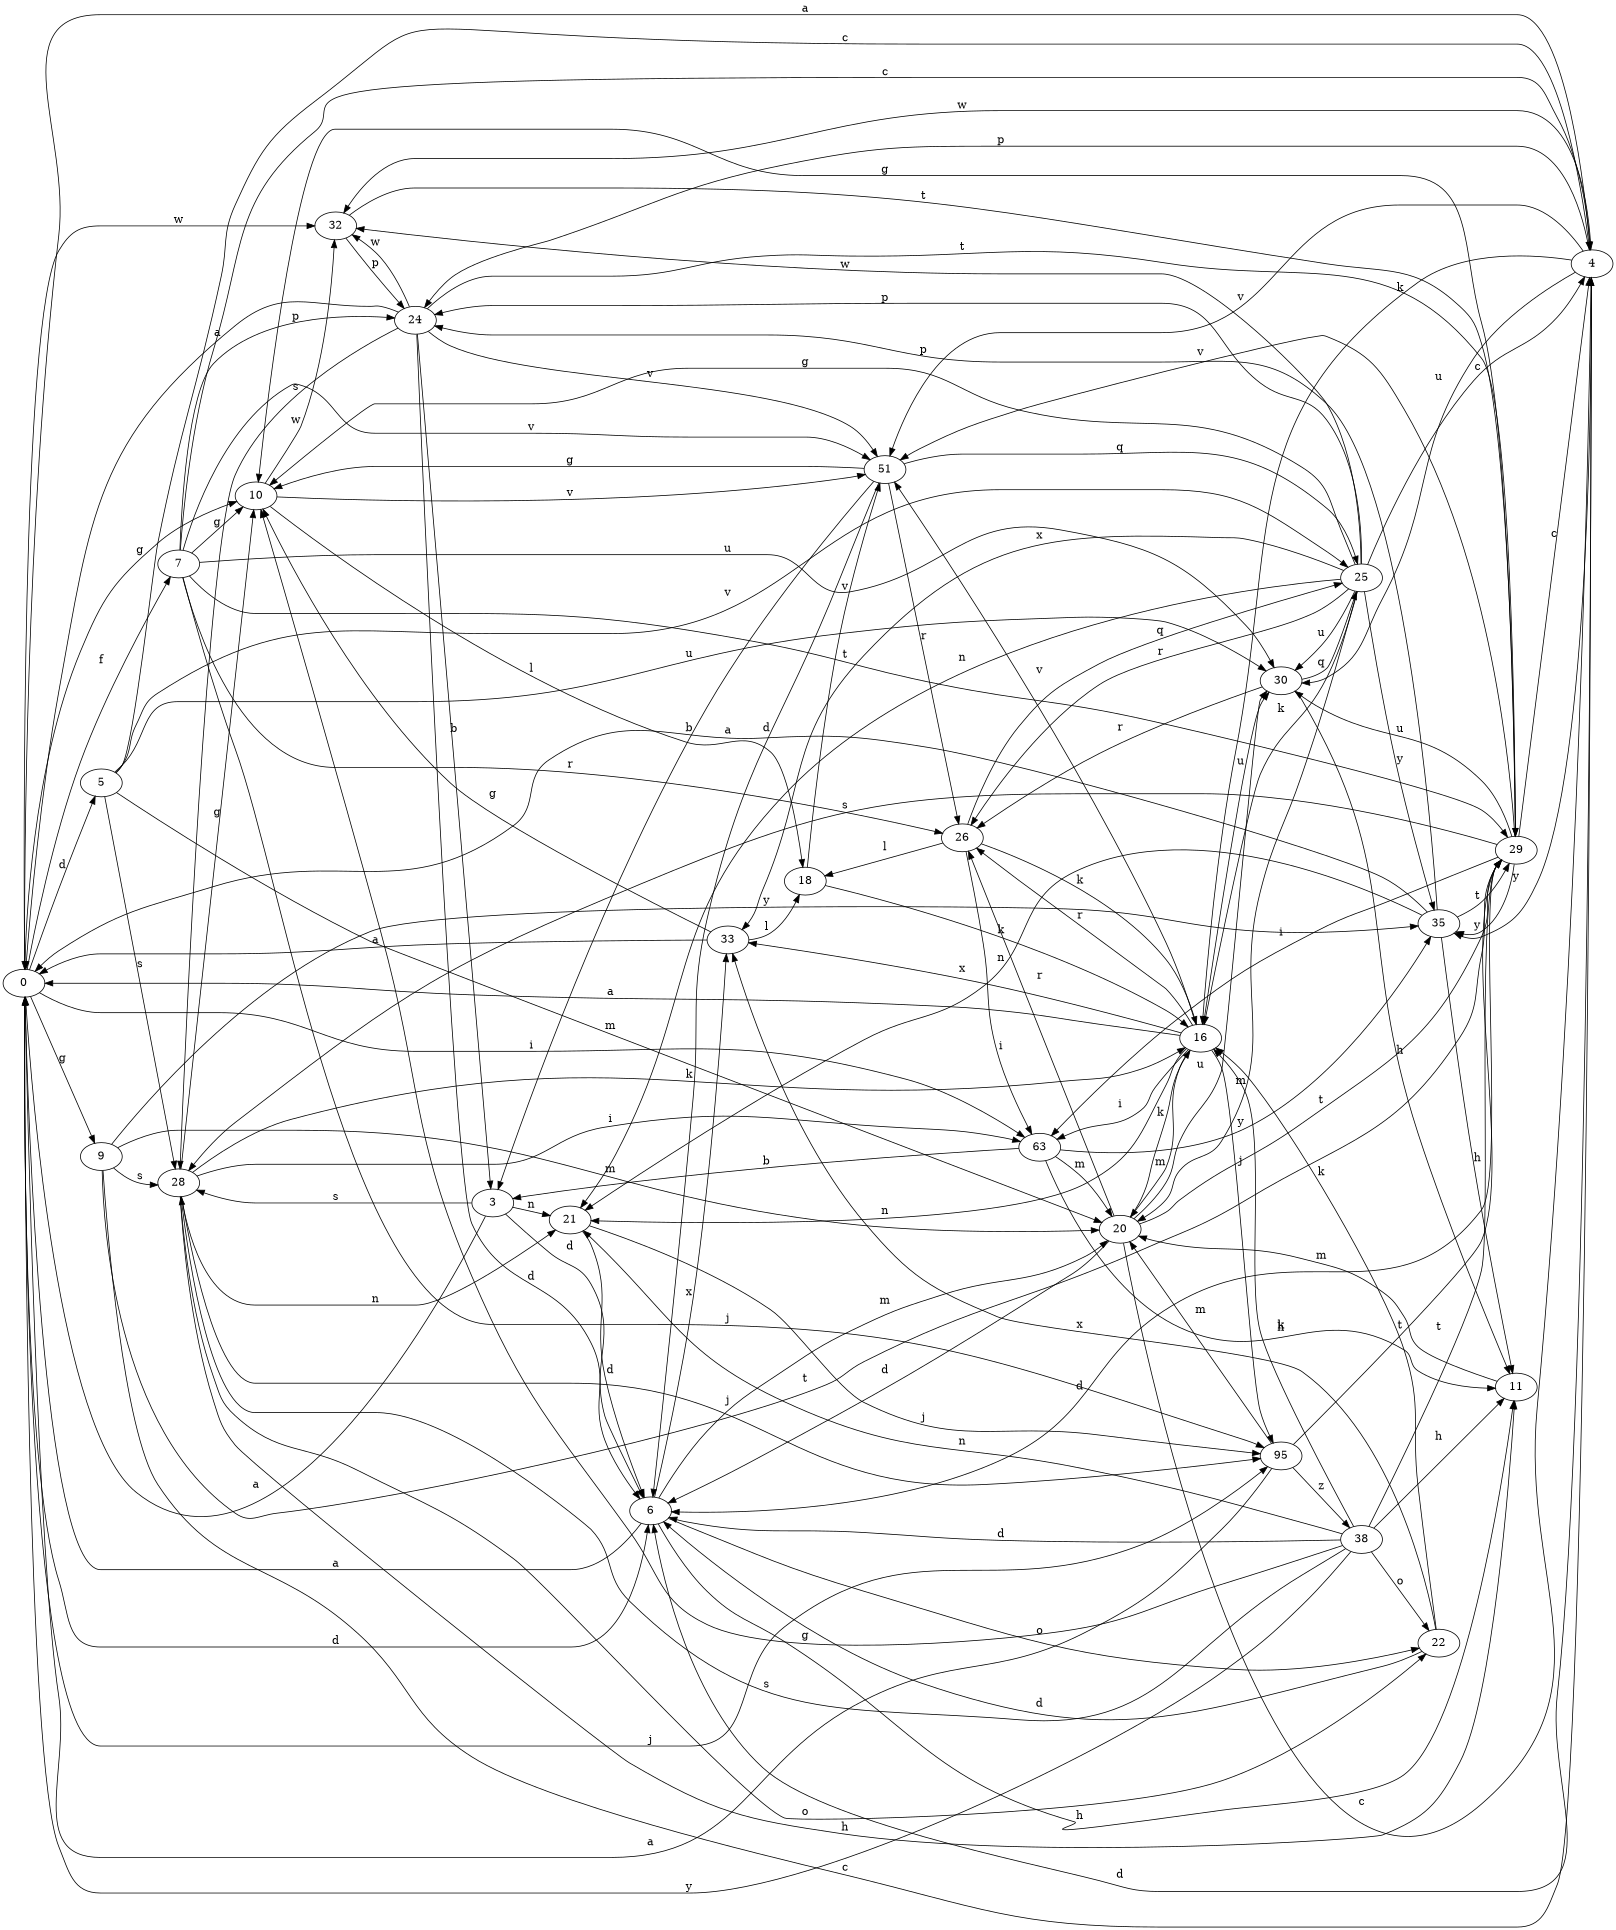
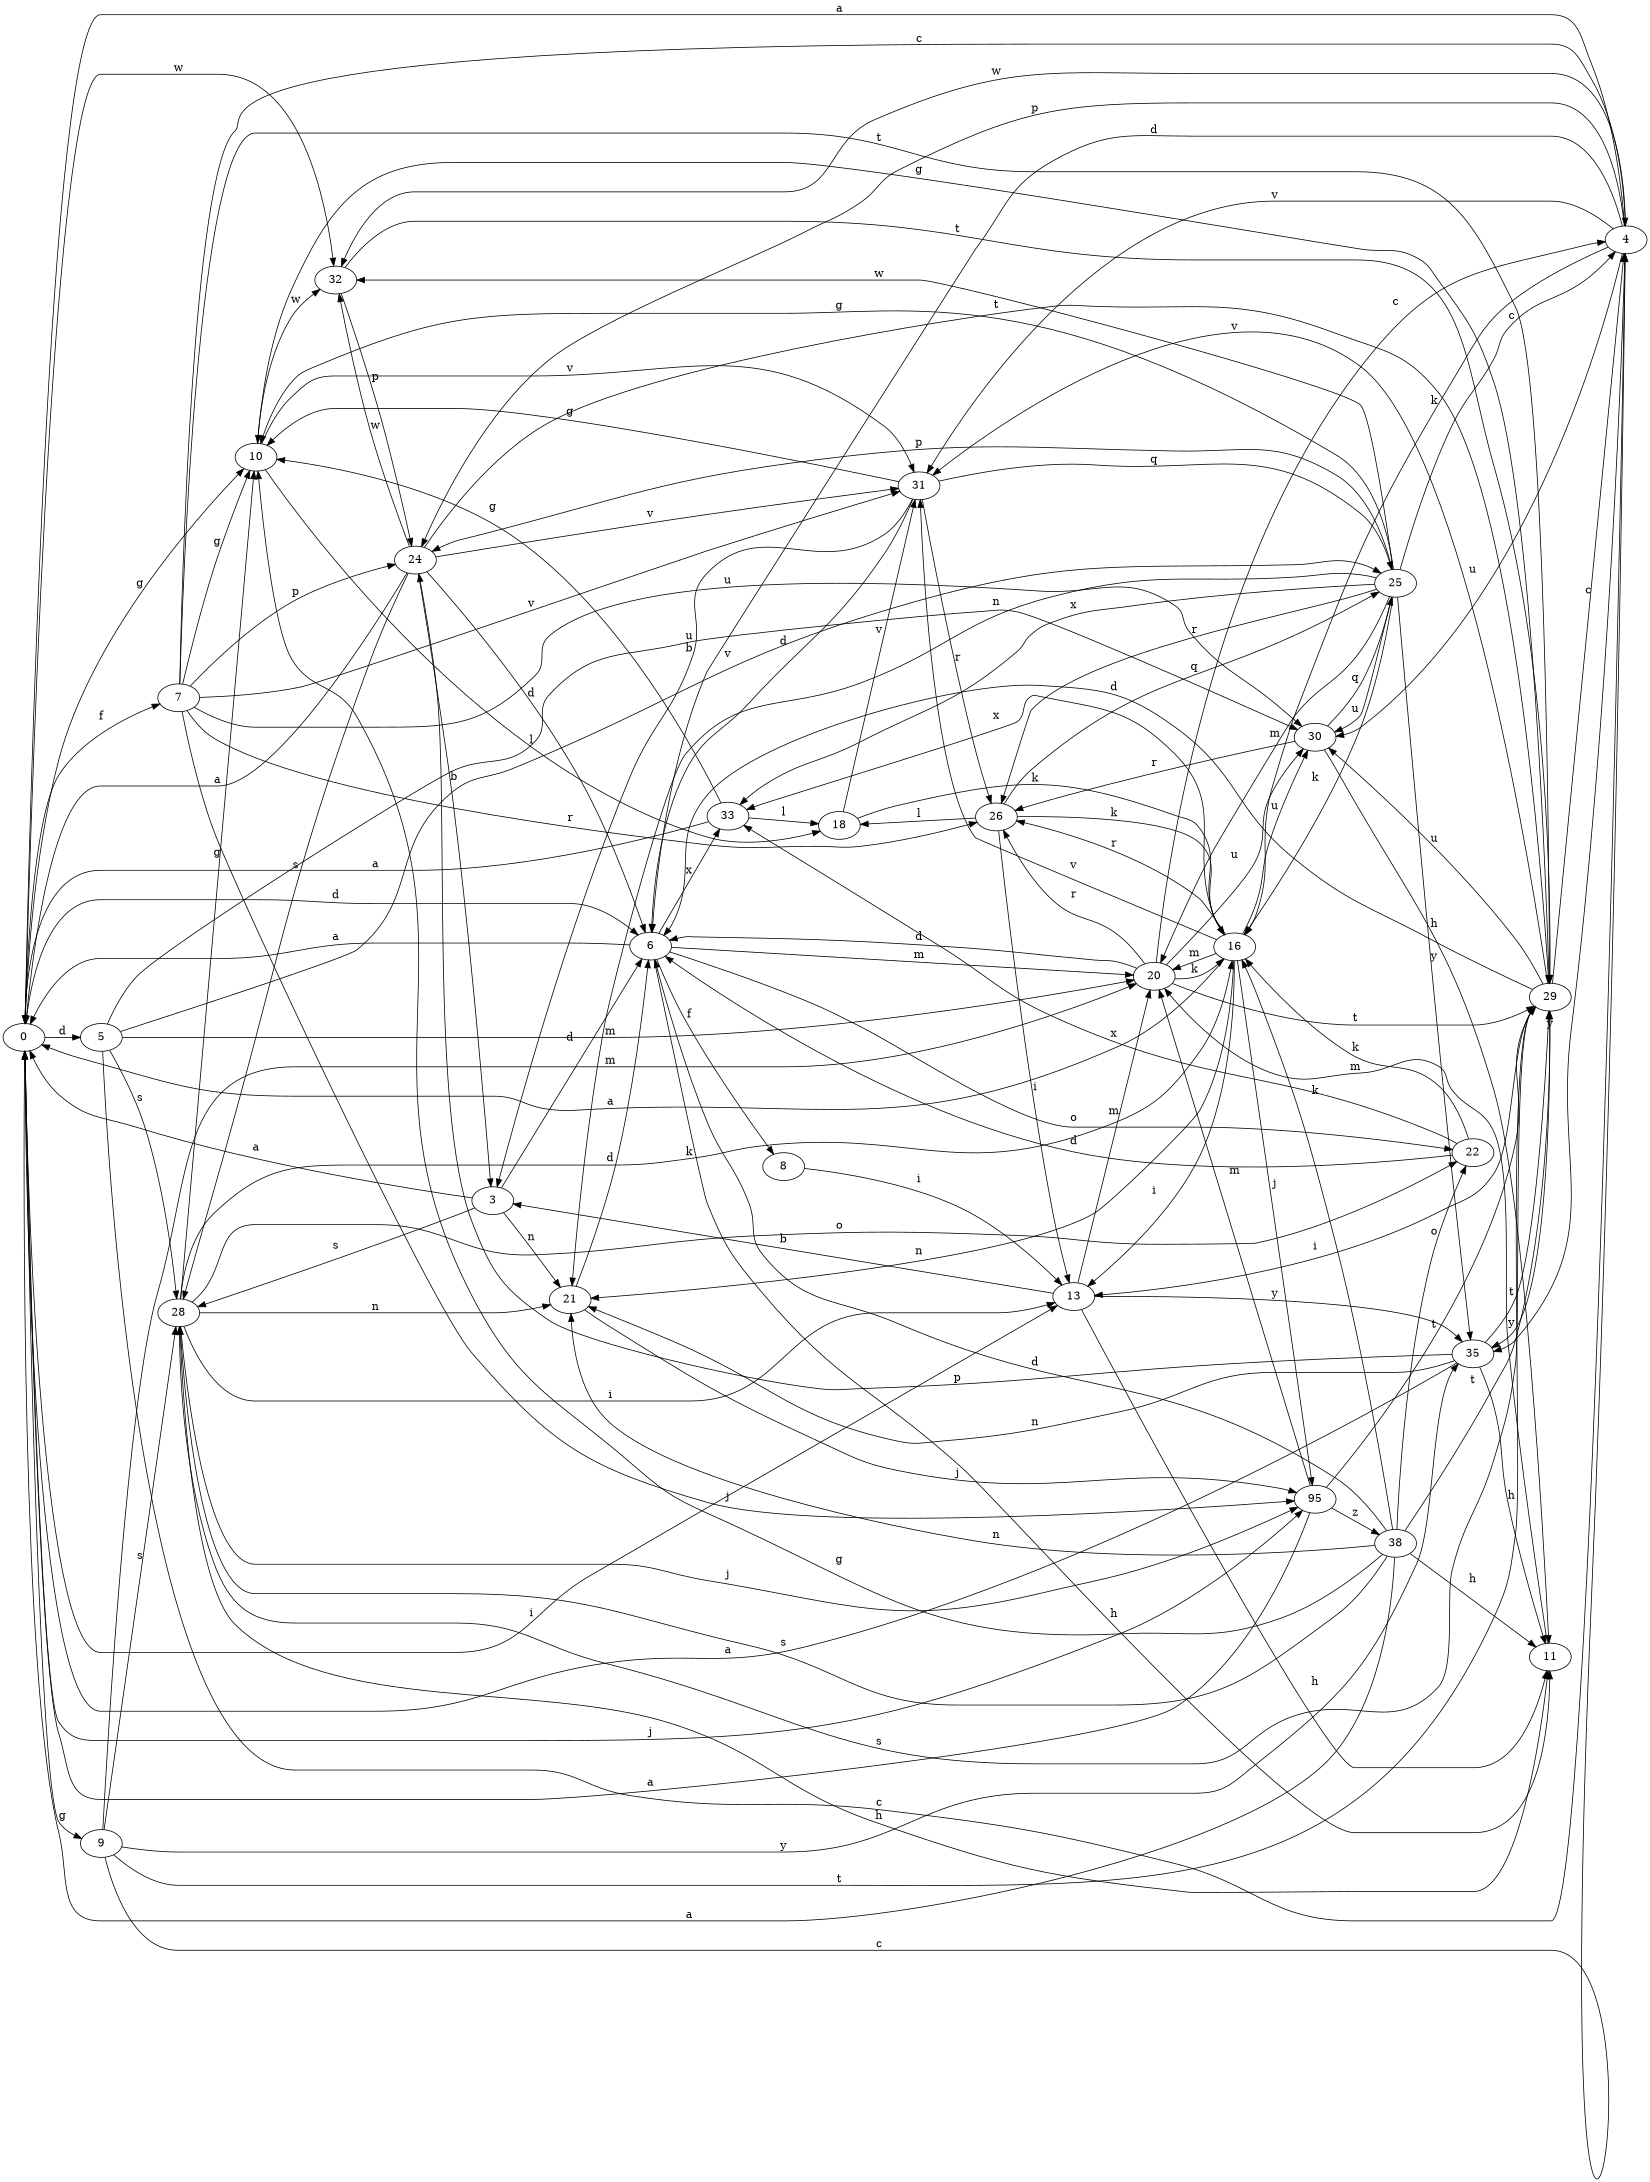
(885, 470) -> (919, 486)
(1040, 1147) -> (1074, 1297)
none -> (784, 1167)
(689, 1887) -> (689, 1915)
